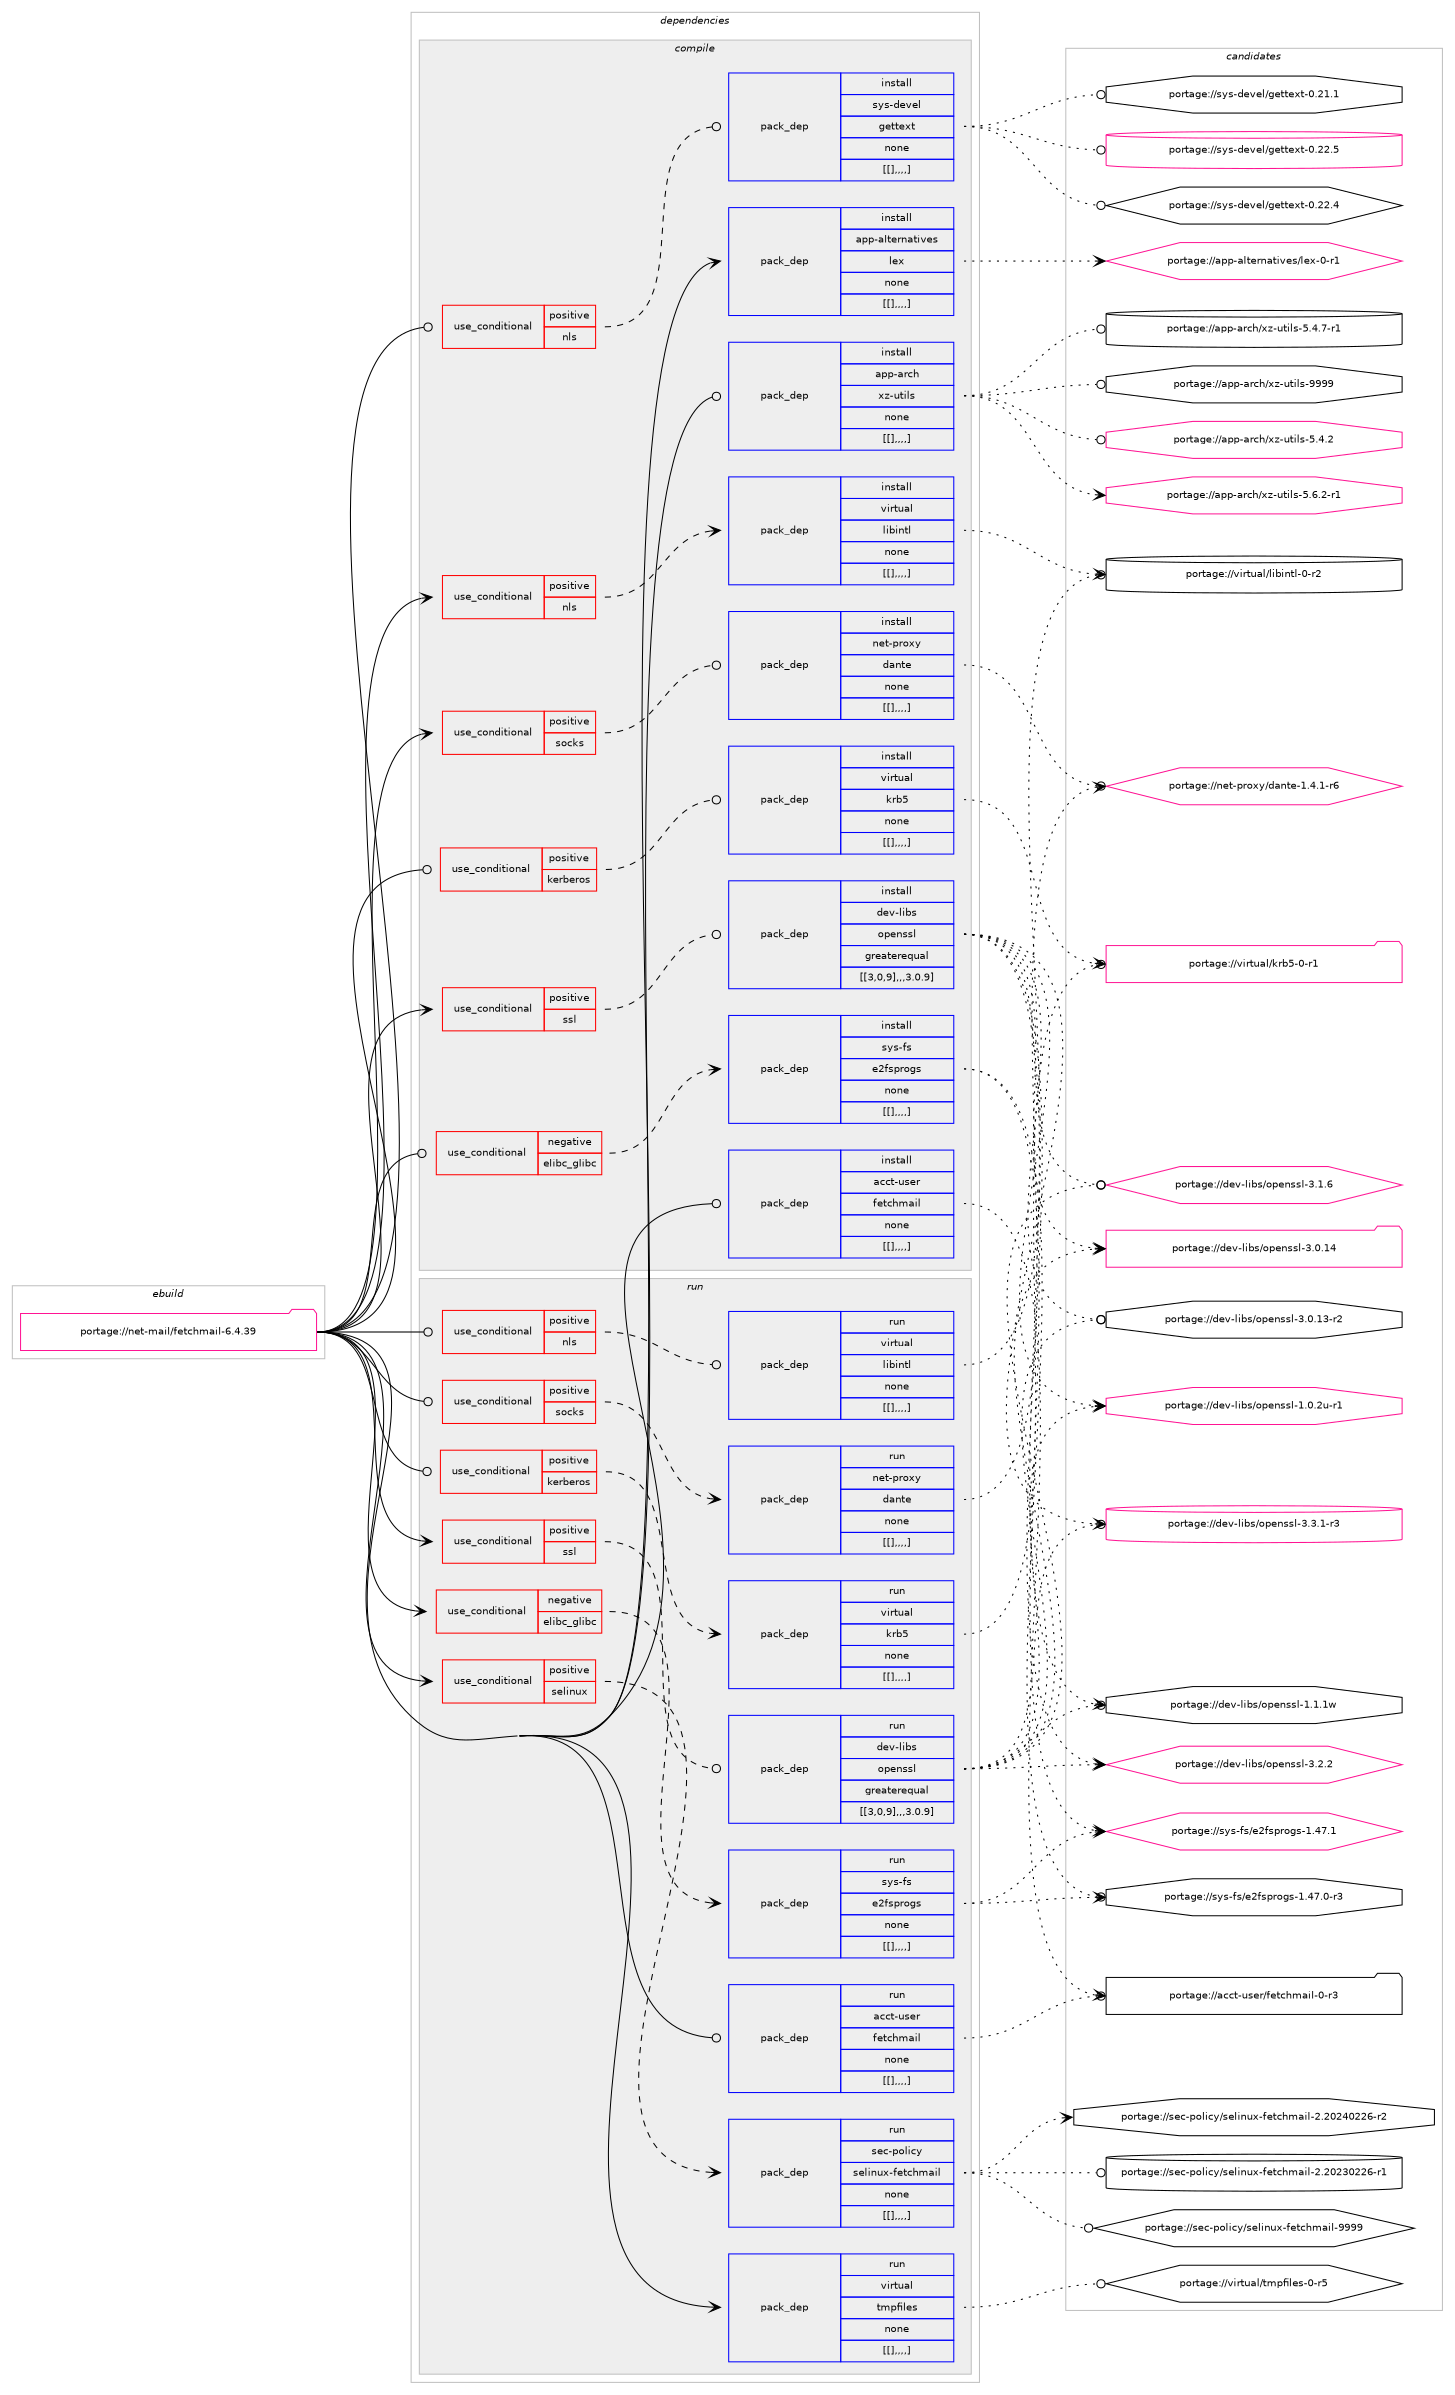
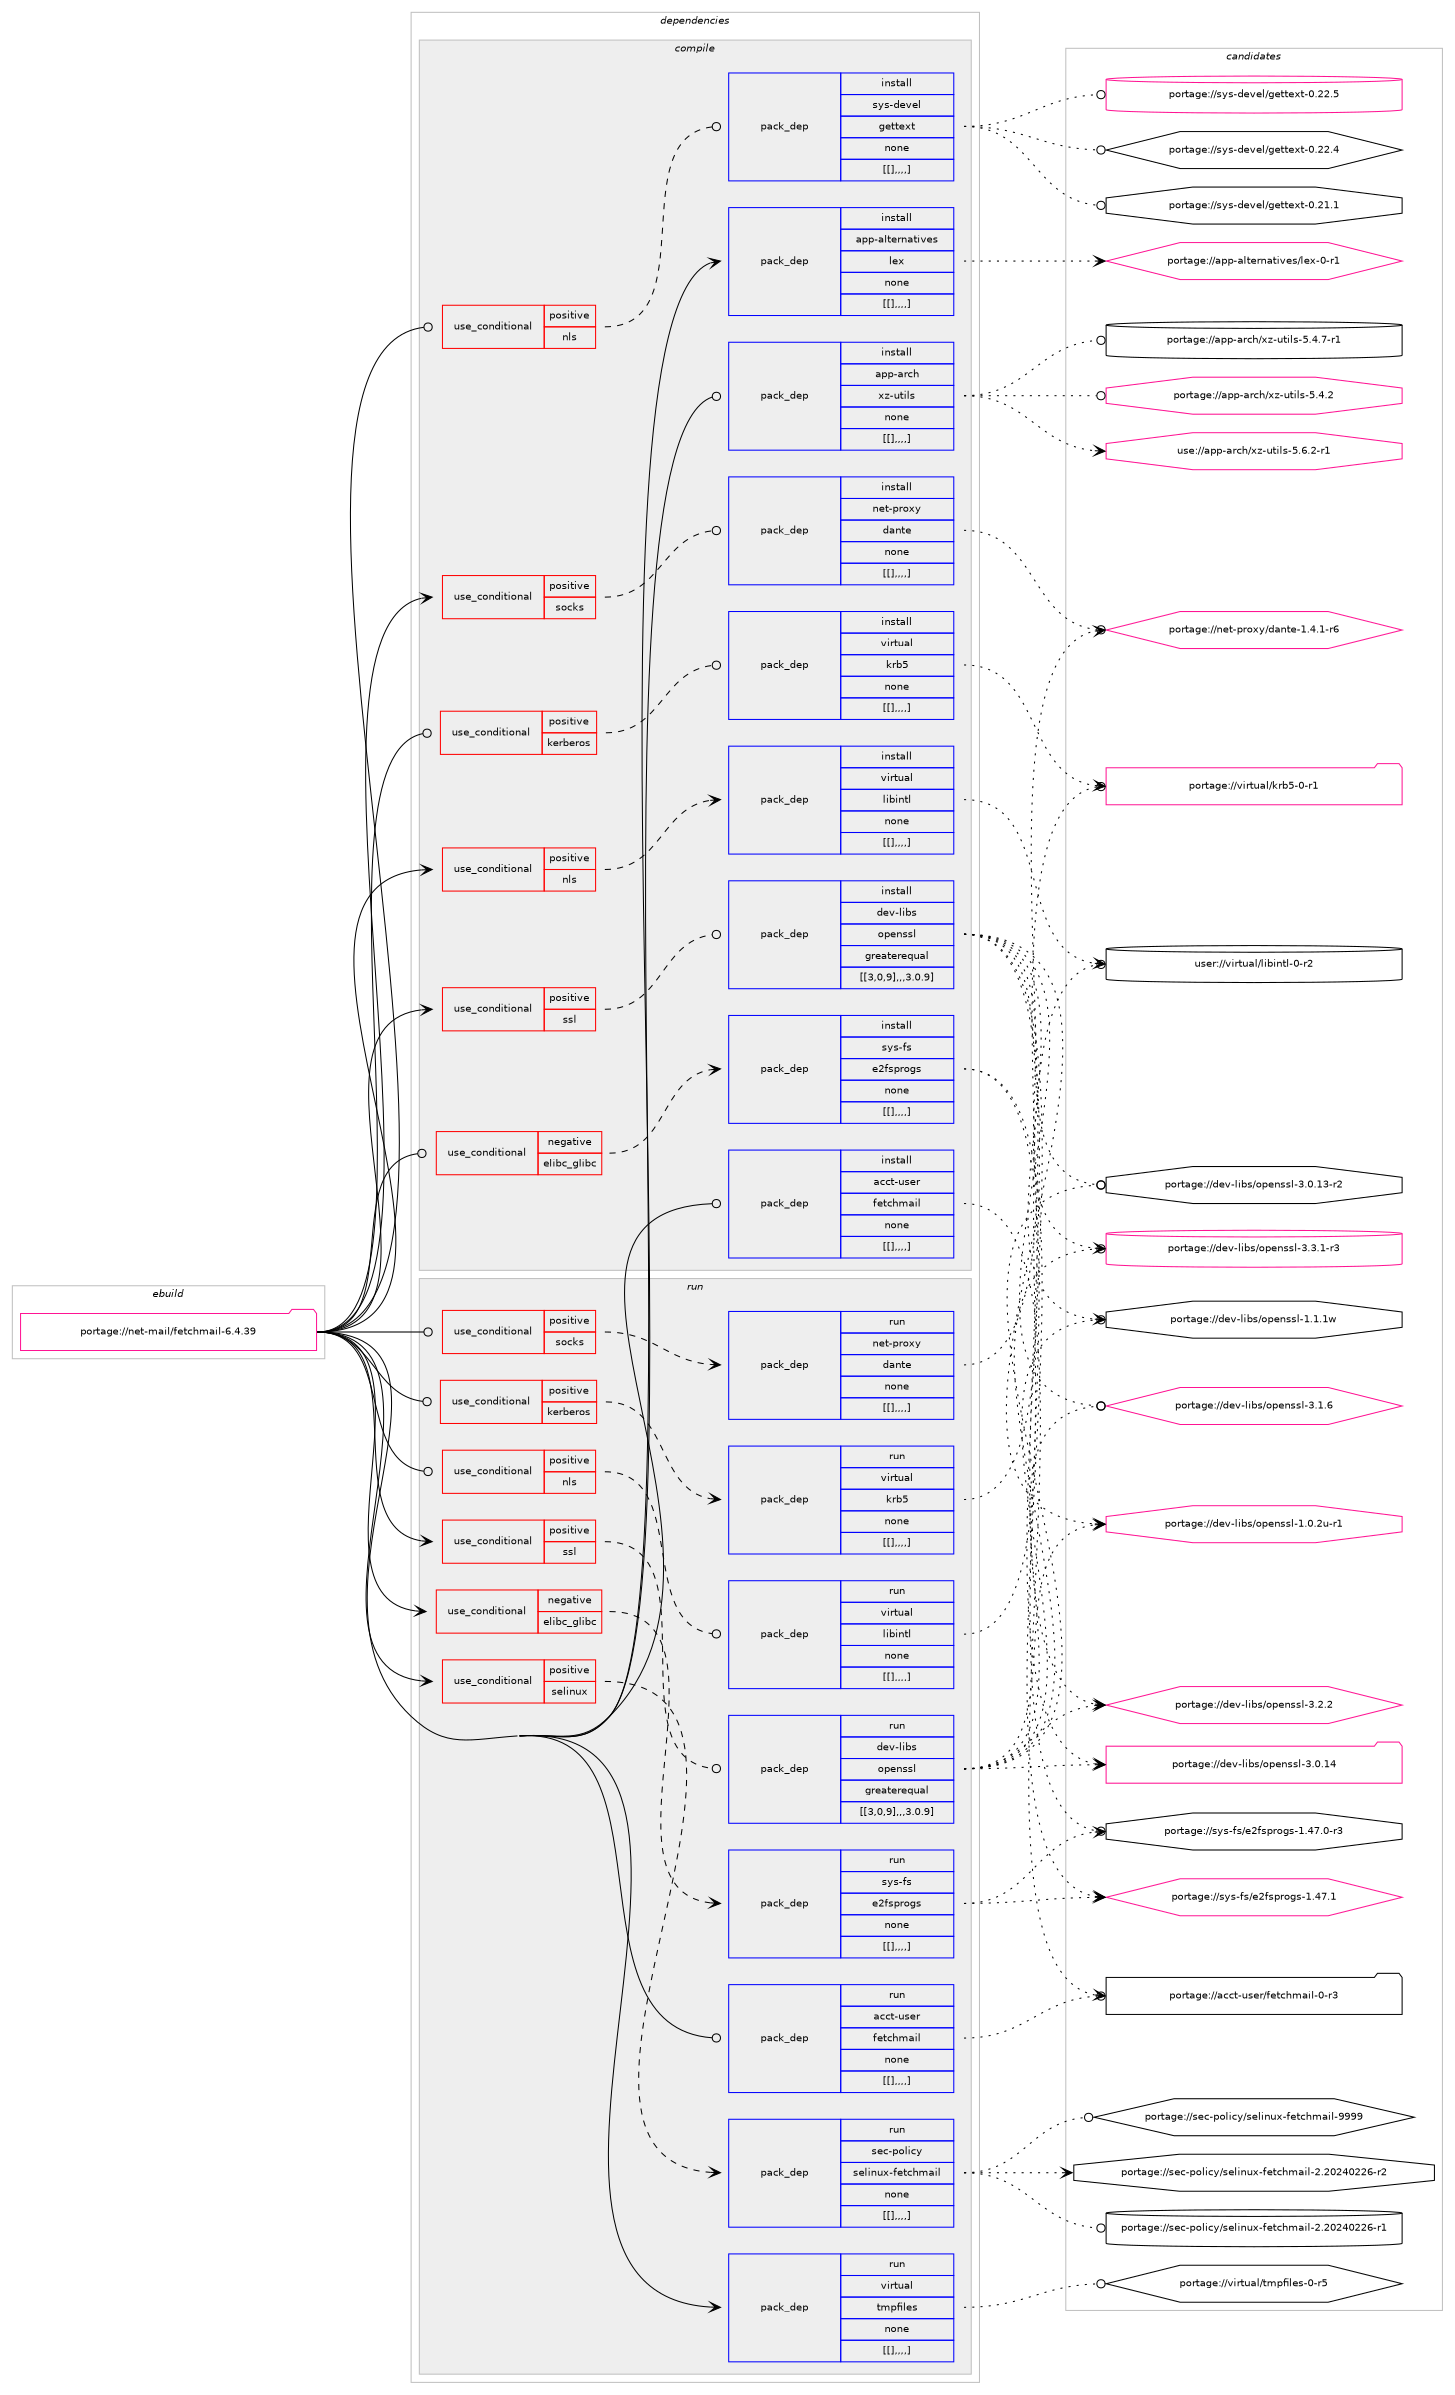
(1254, 384) -> none
(1254, 495) -> (1254, 451)
(1254, 575) -> (1254, 964)
(1254, 2173) -> (1254, 2228)
